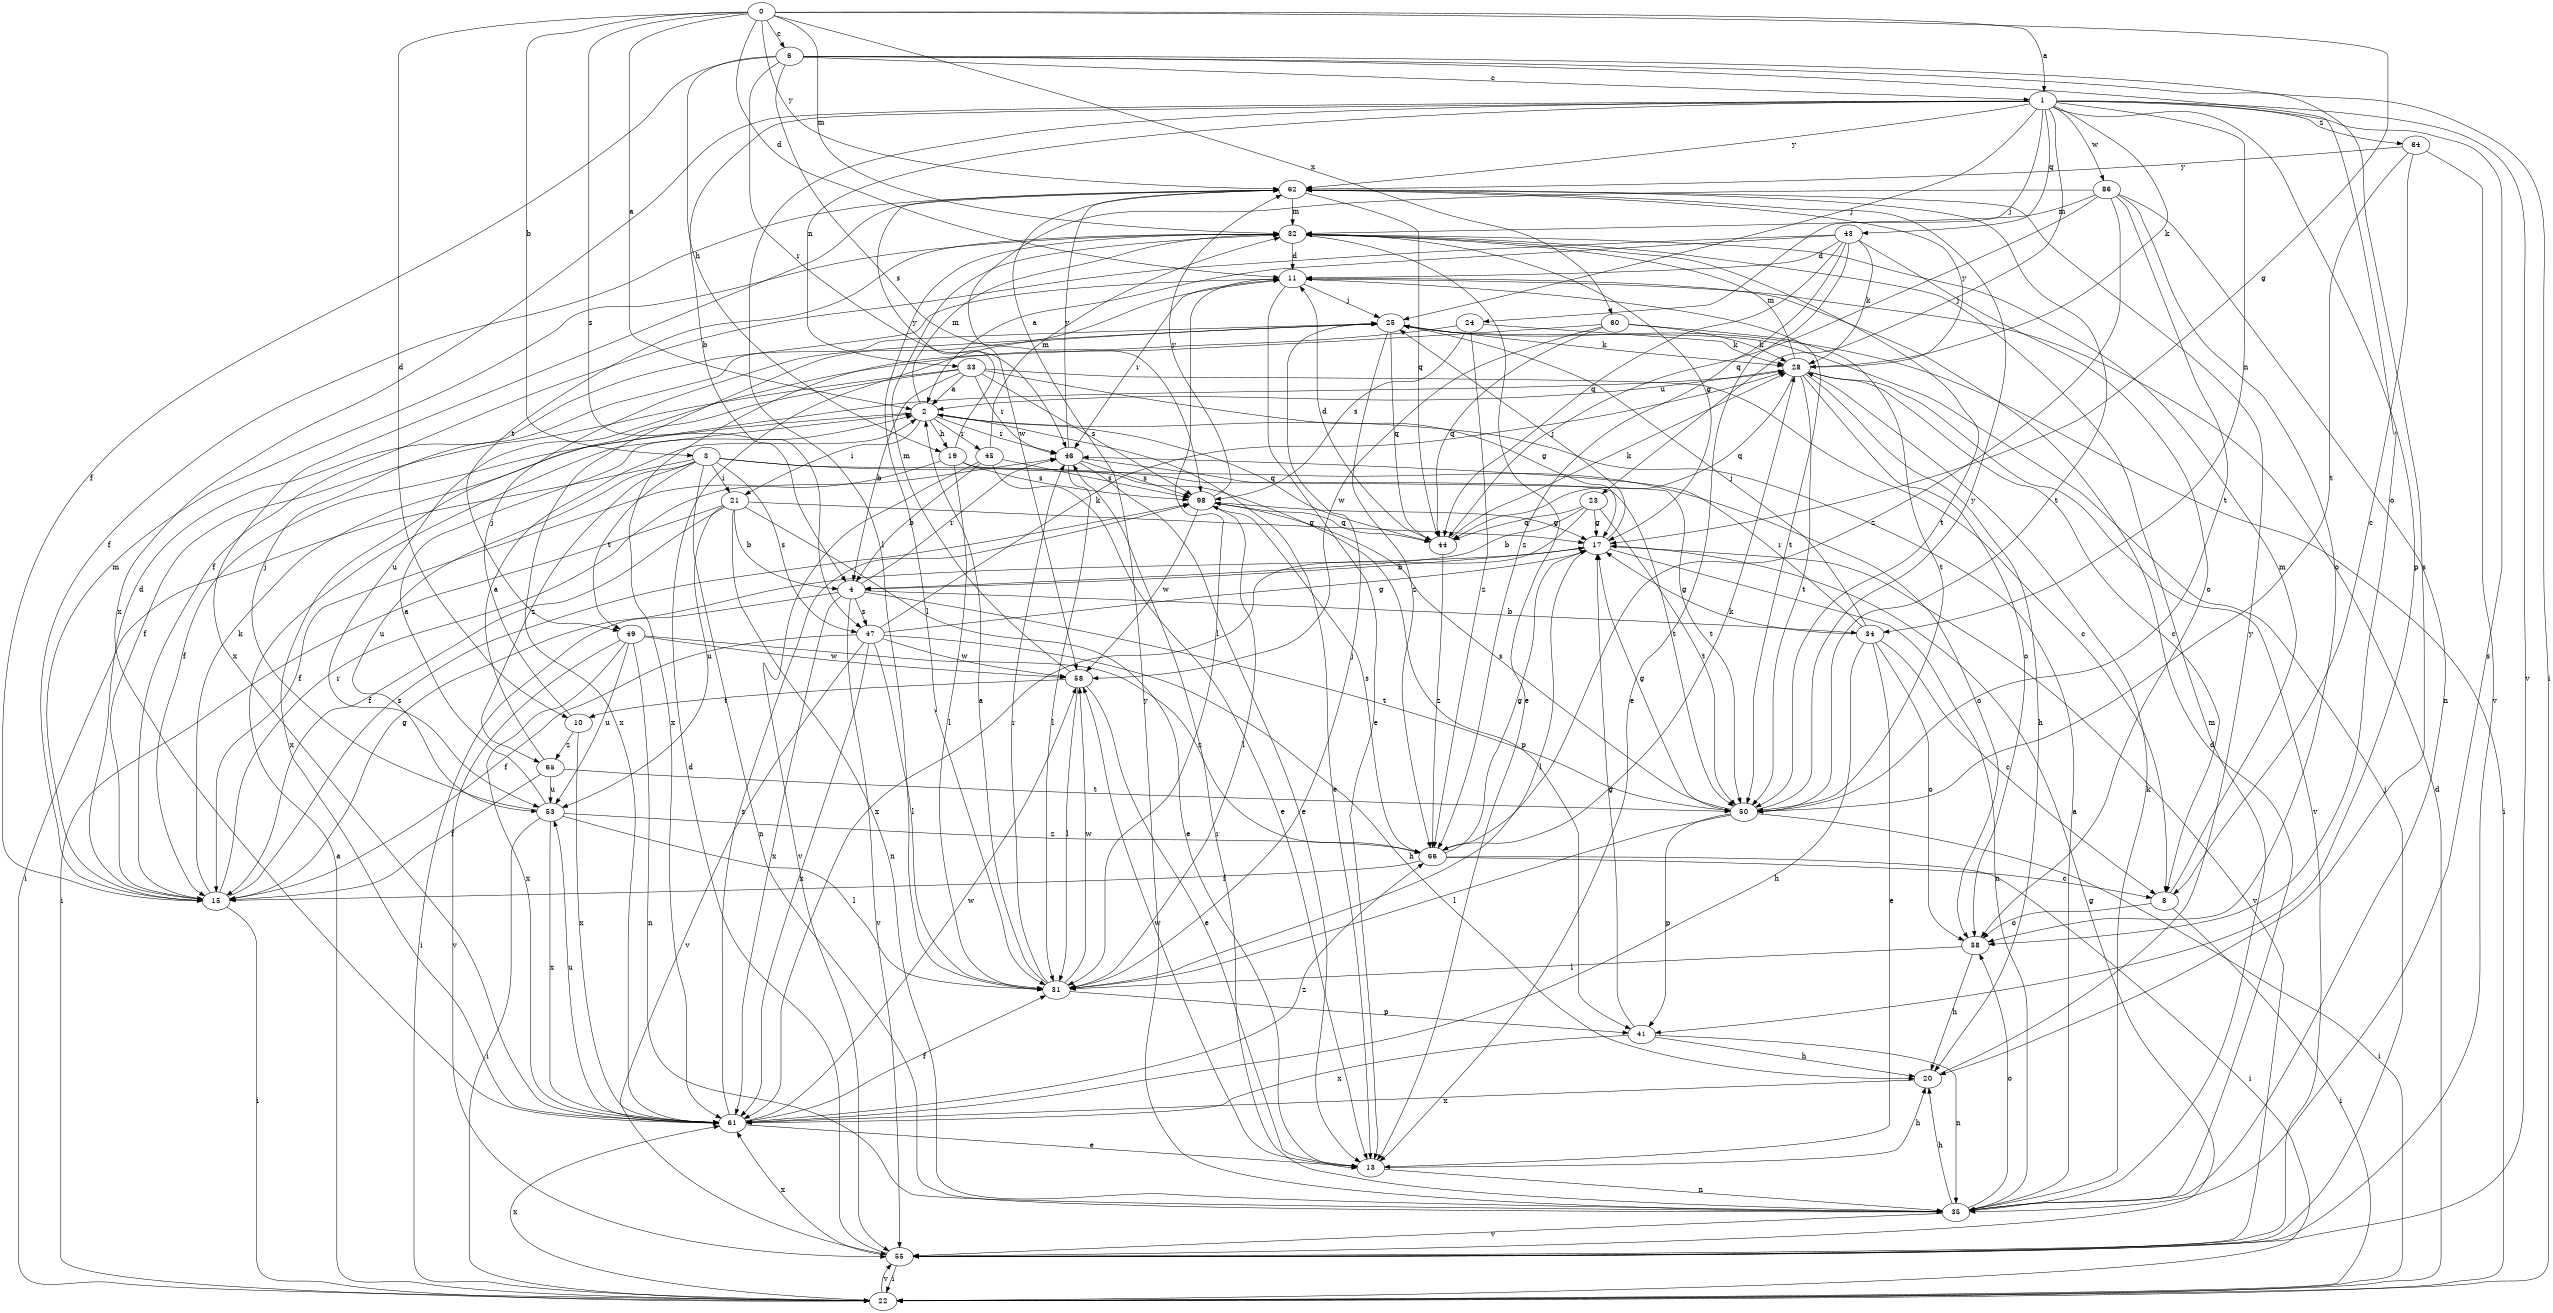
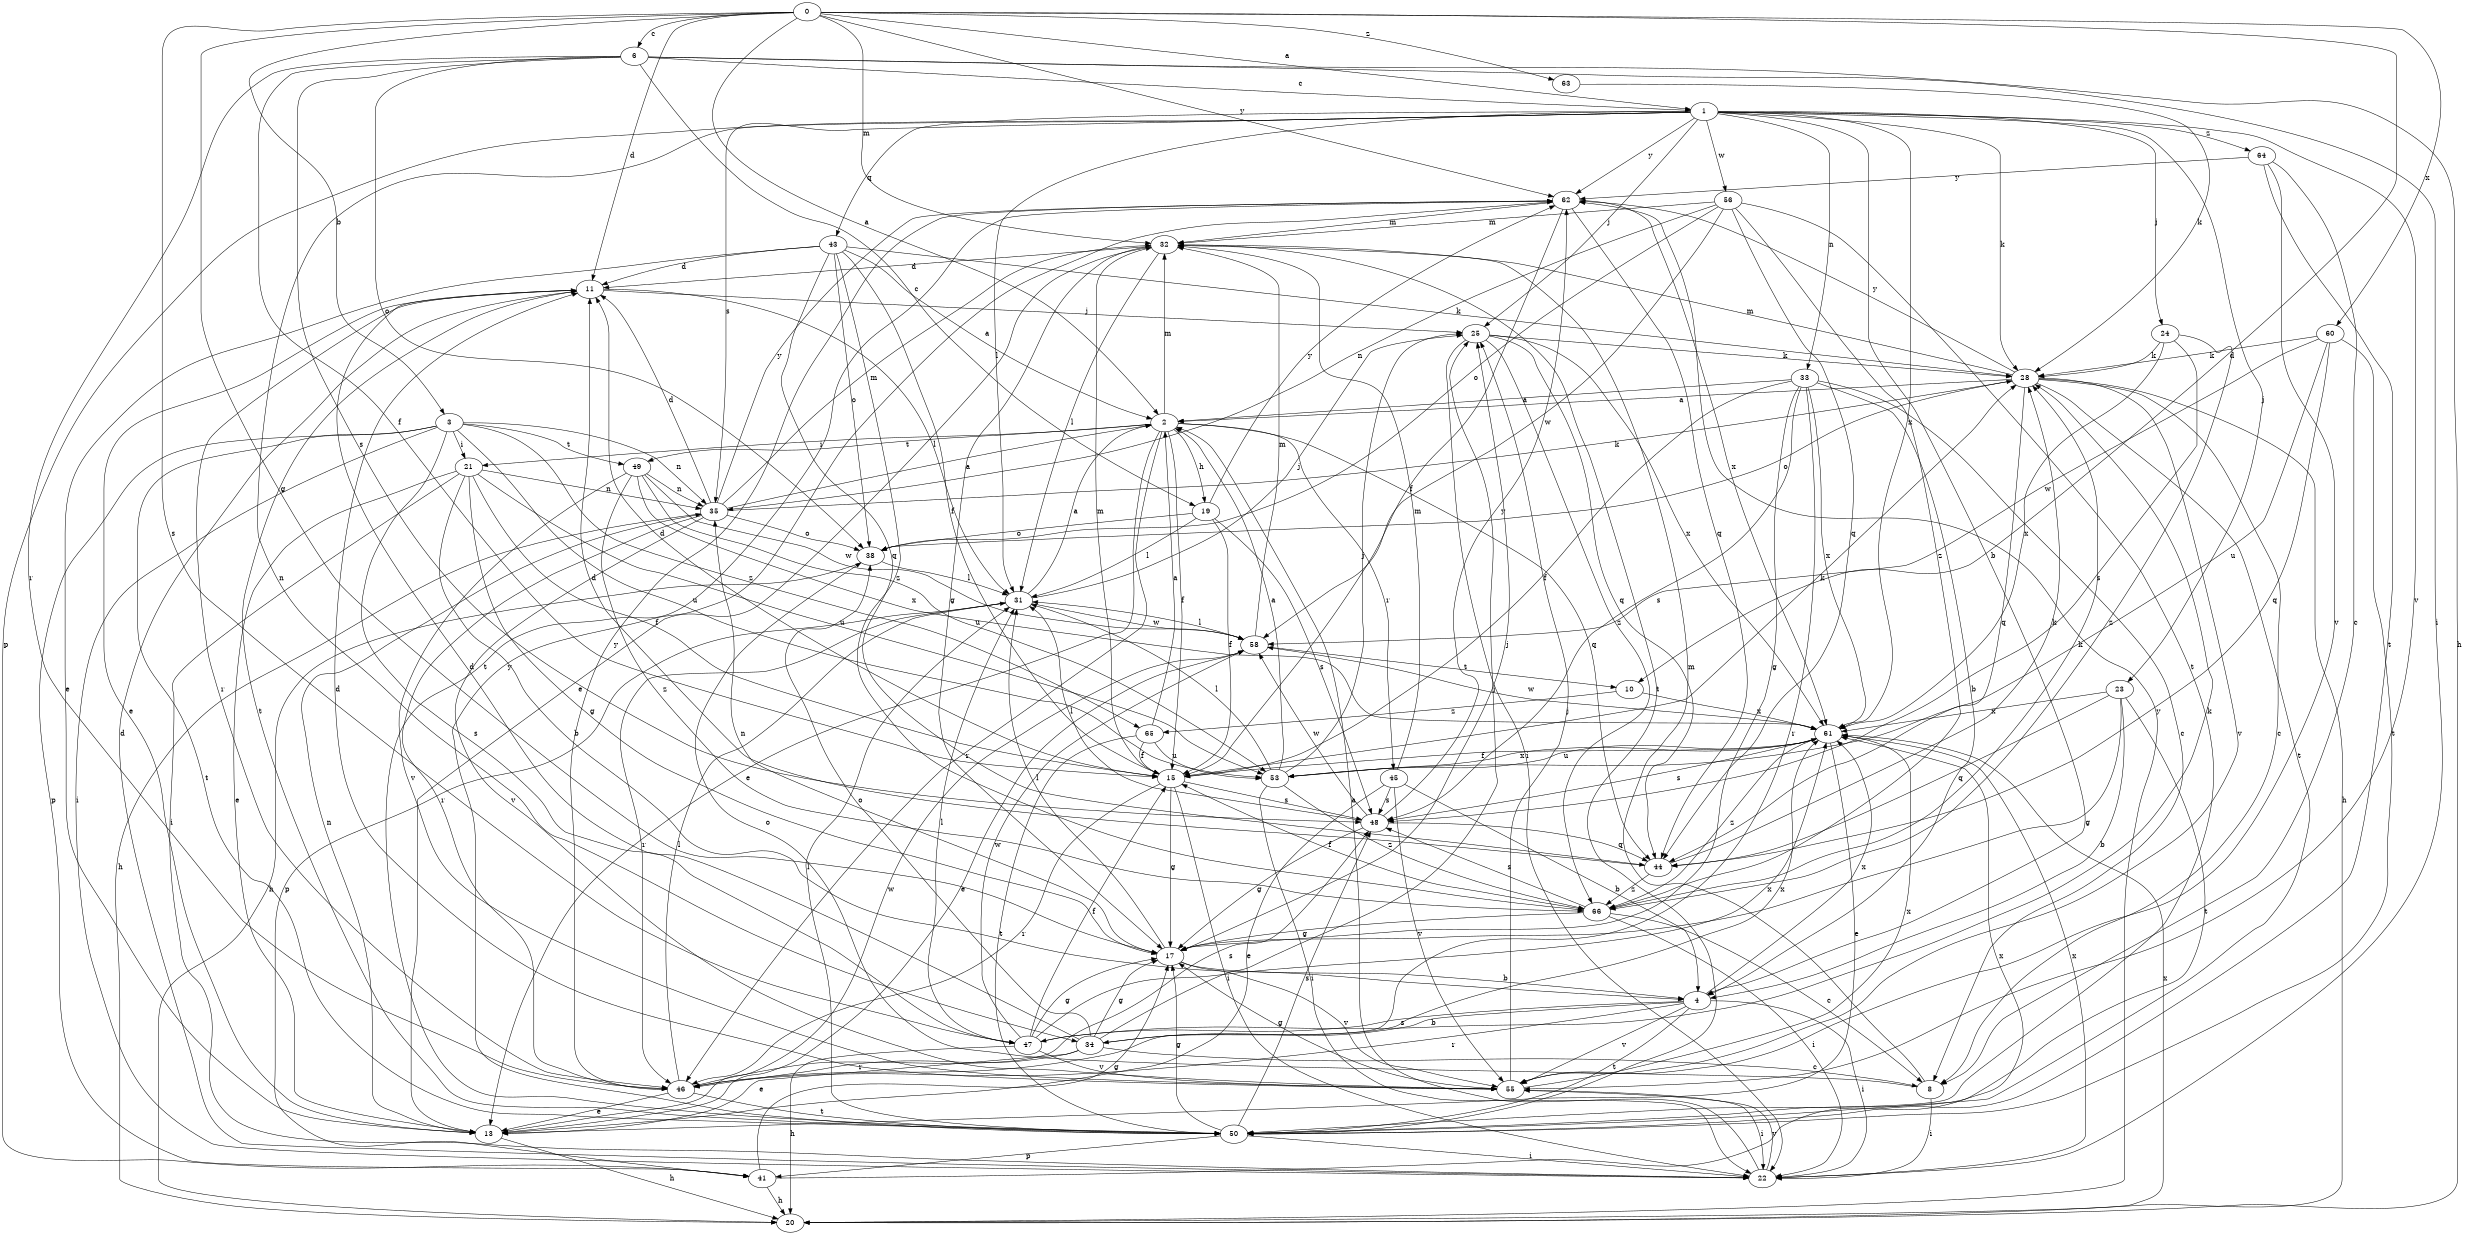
none -> (1566, 84)
(2107, 190) -> (1728, 200)
(698, 256) -> (917, 289)
(739, 322) -> (901, 441)
(796, 359) -> none
(1663, 390) -> (1682, 400)
(1202, 501) -> (1375, 823)
(2424, 568) -> (2460, 645)
none -> (526, 755)
(1777, 879) -> (1783, 890)
(1868, 1051) -> none
(889, 1071) -> (1503, 752)
